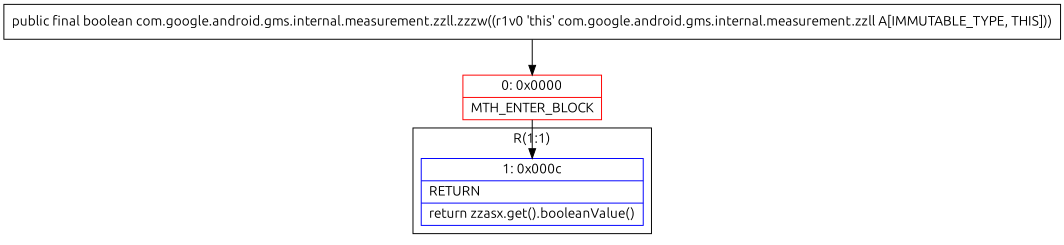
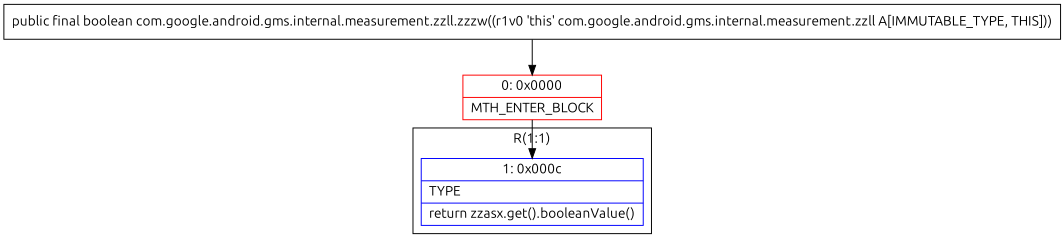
(455, 191) -> (445, 191)
